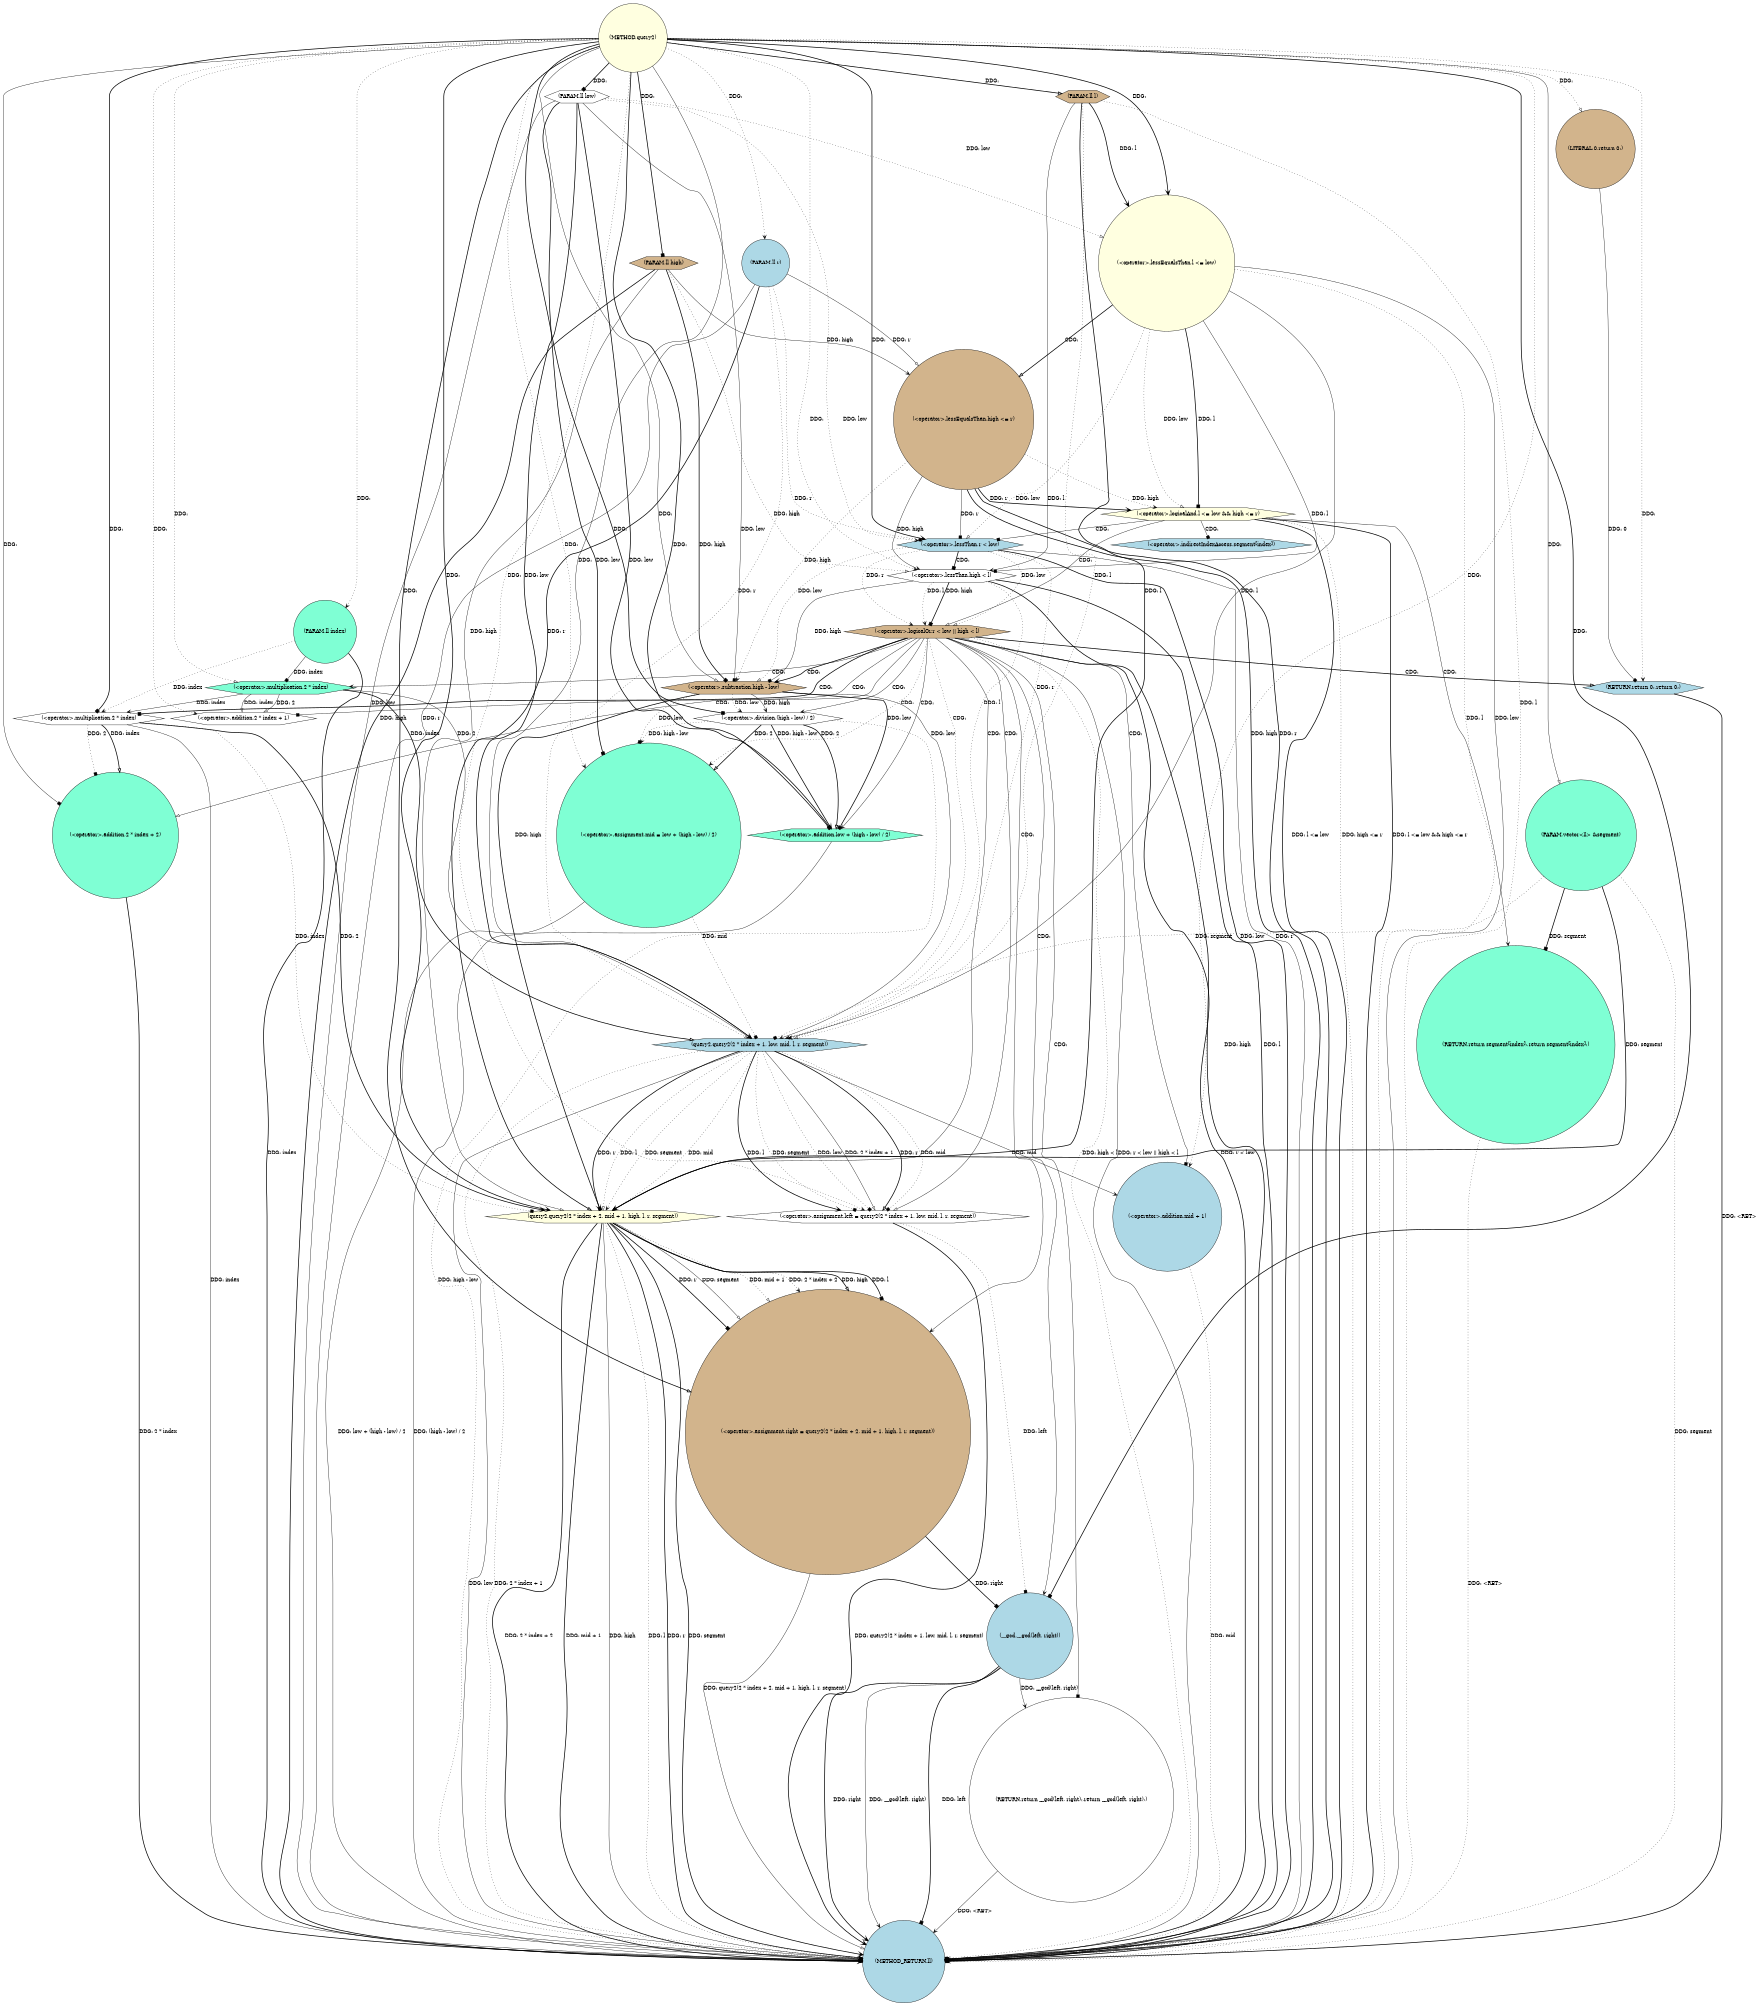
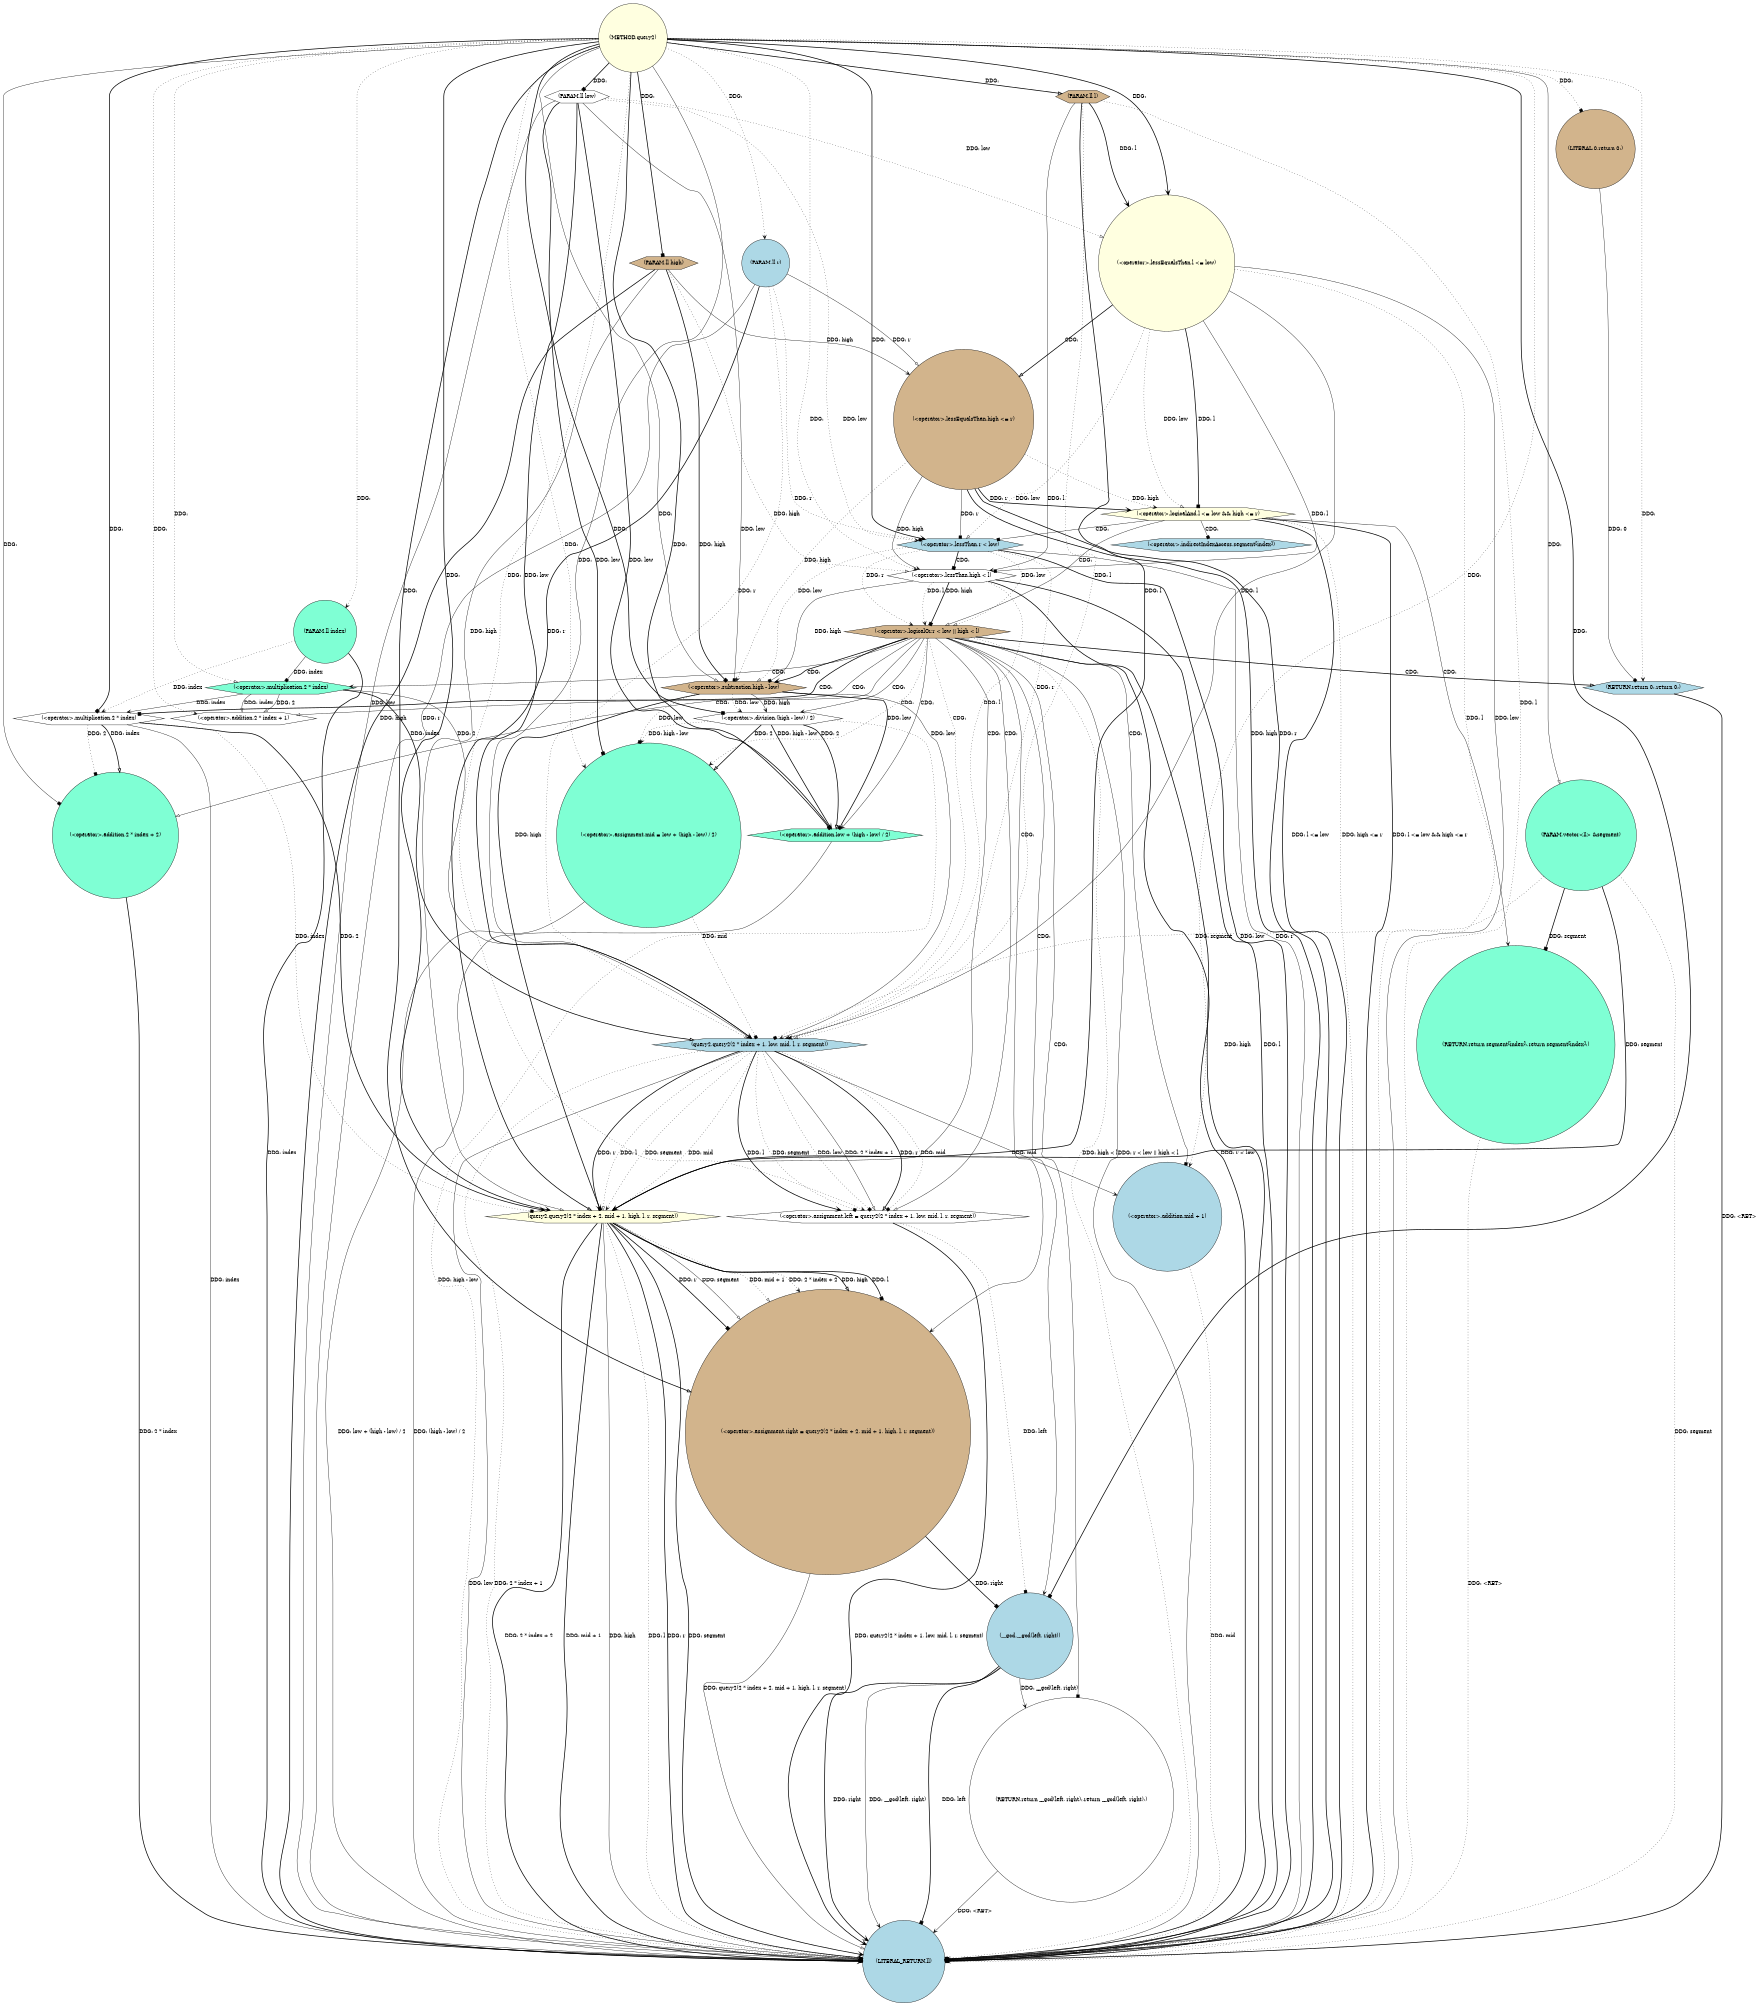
(1131, 50) -> (1131, 50)
(586, 702) -> (586, 702)
(904, 1962) -> (904, 1962)
